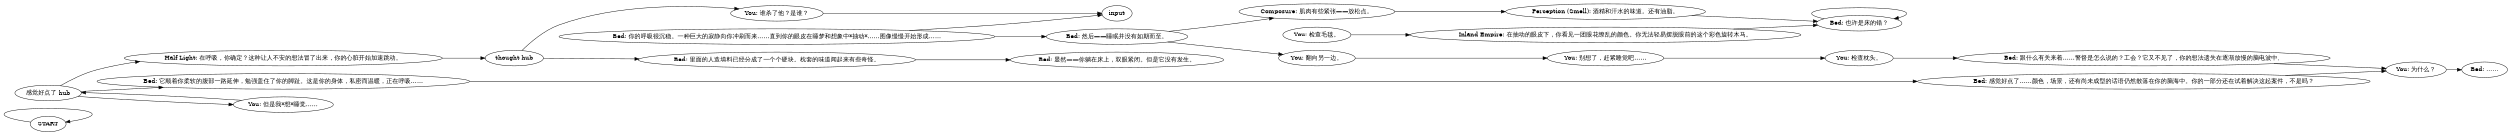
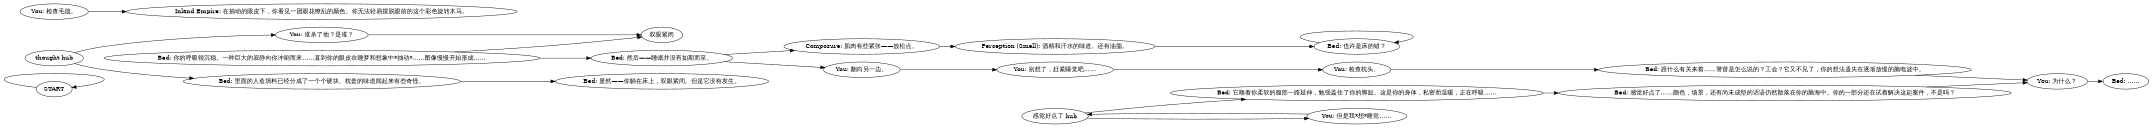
(1117, 13) -> (662, 35)
(1773, 27) -> none
(283, 58) -> none
